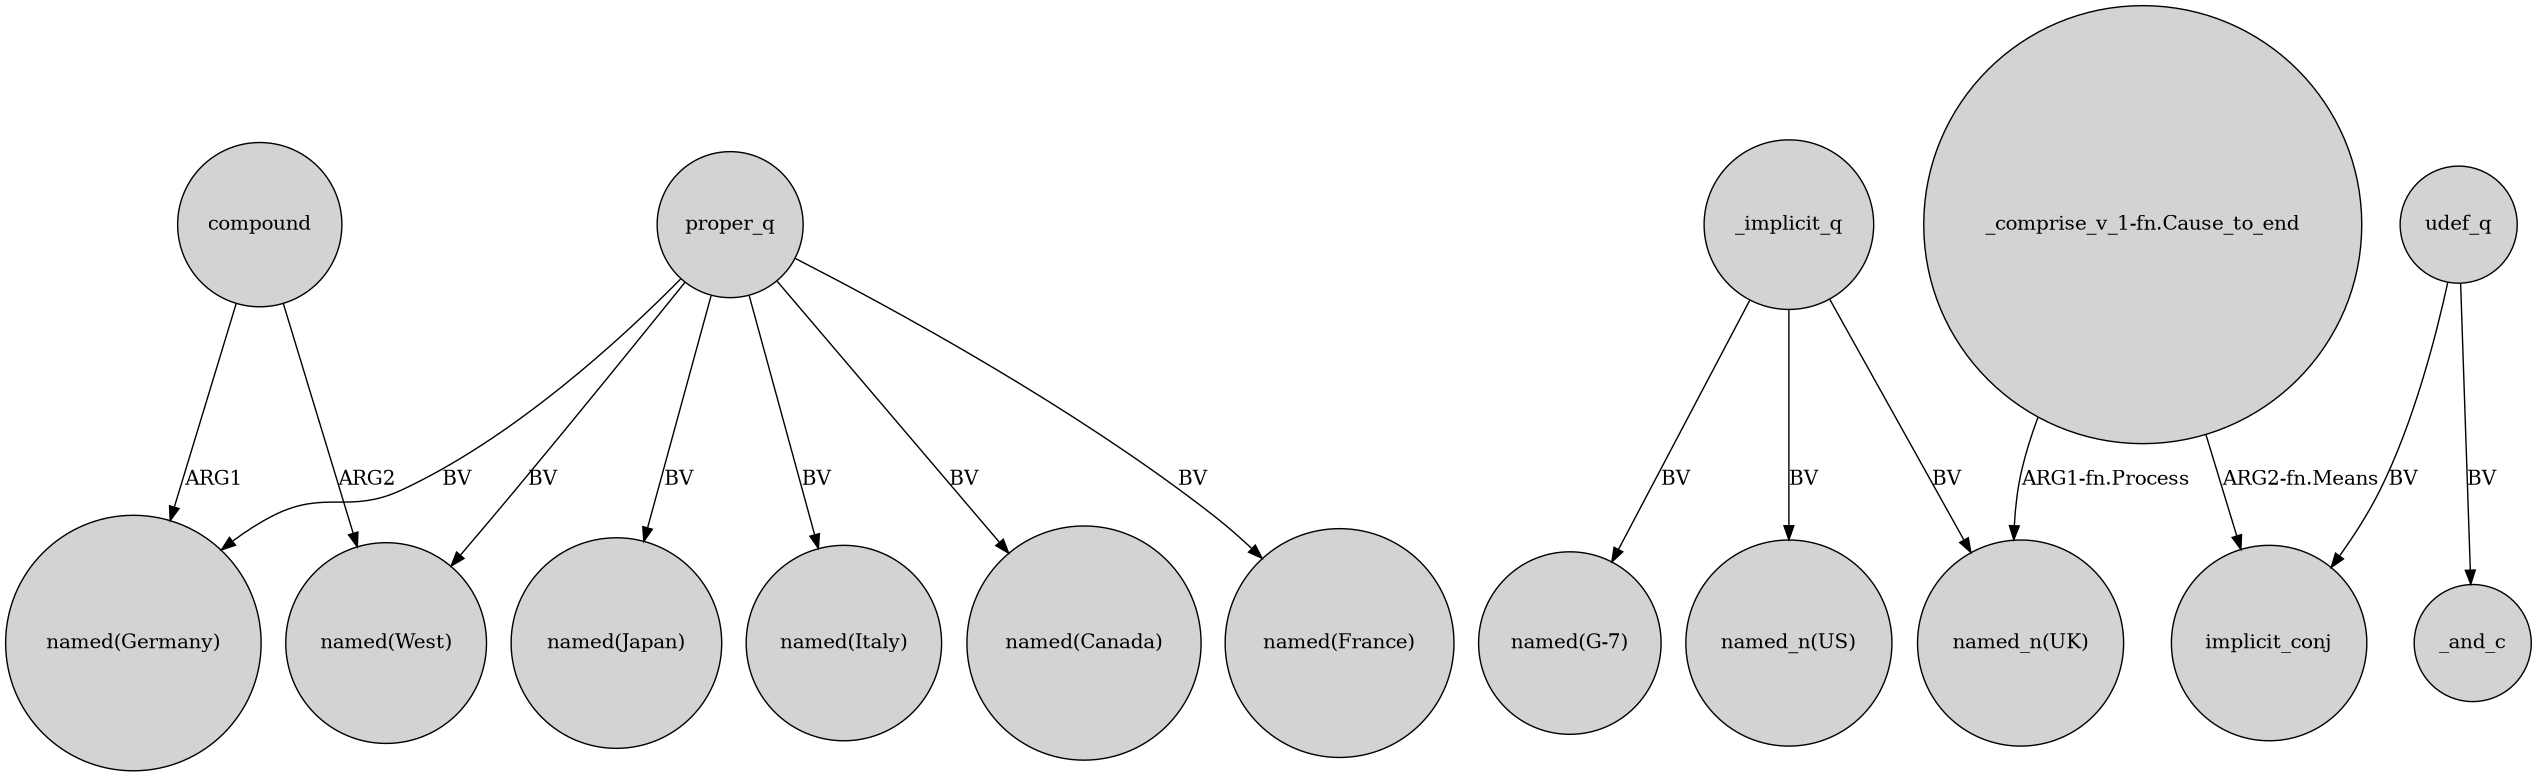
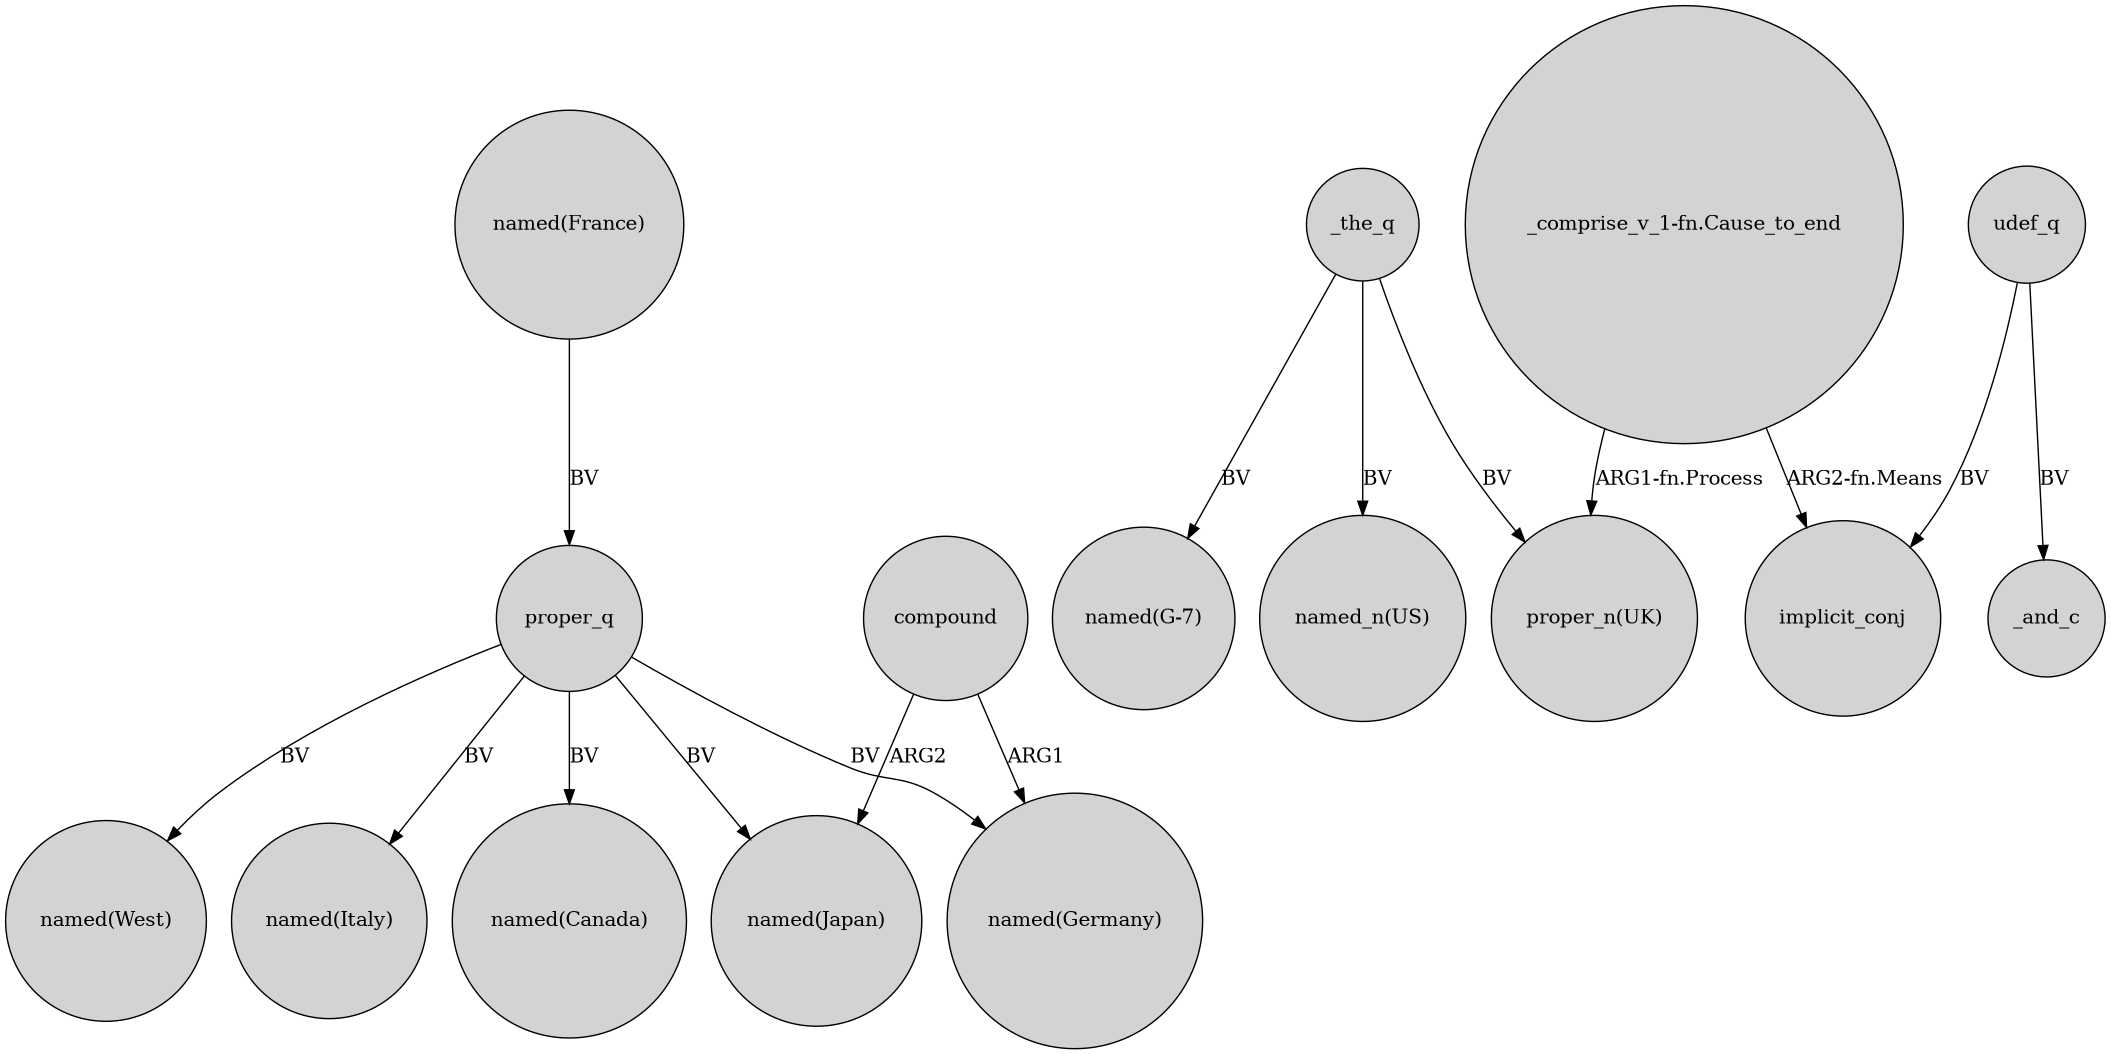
(1789, 225) -> (1363, 225)
(1031, 391) -> (569, 435)
(318, 418) -> (888, 753)
(2021, 643) -> (1594, 618)
